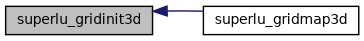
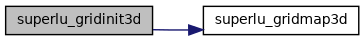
(185, 11) -> (171, 30)
